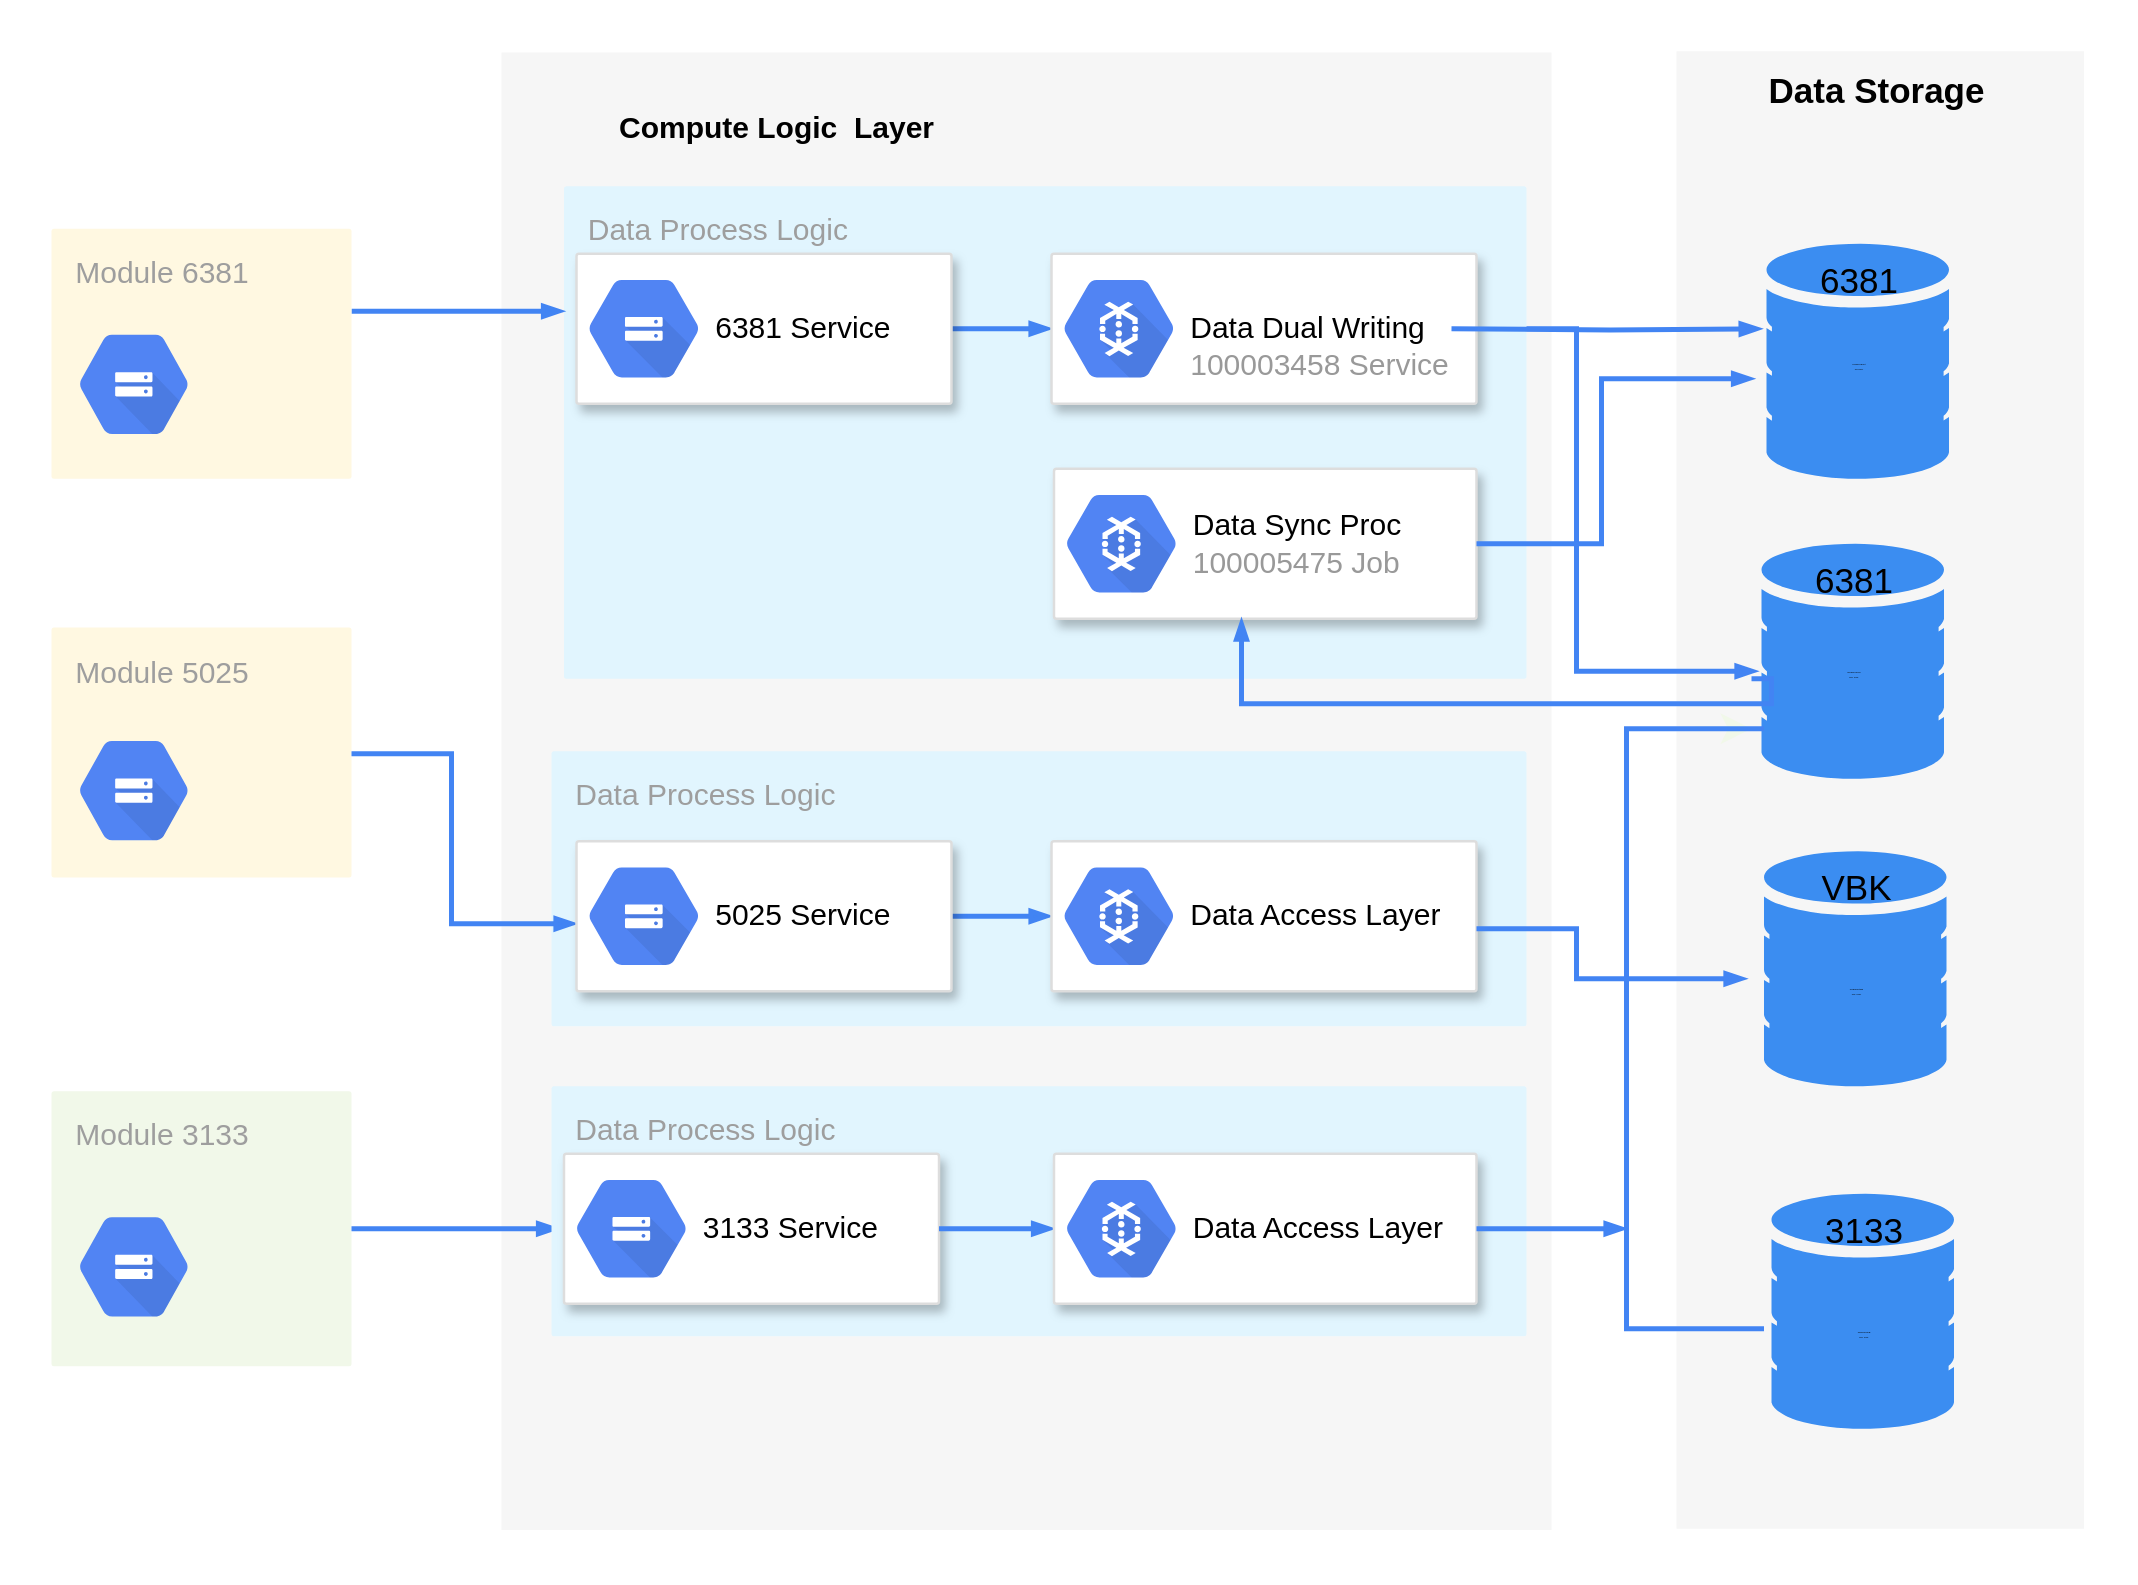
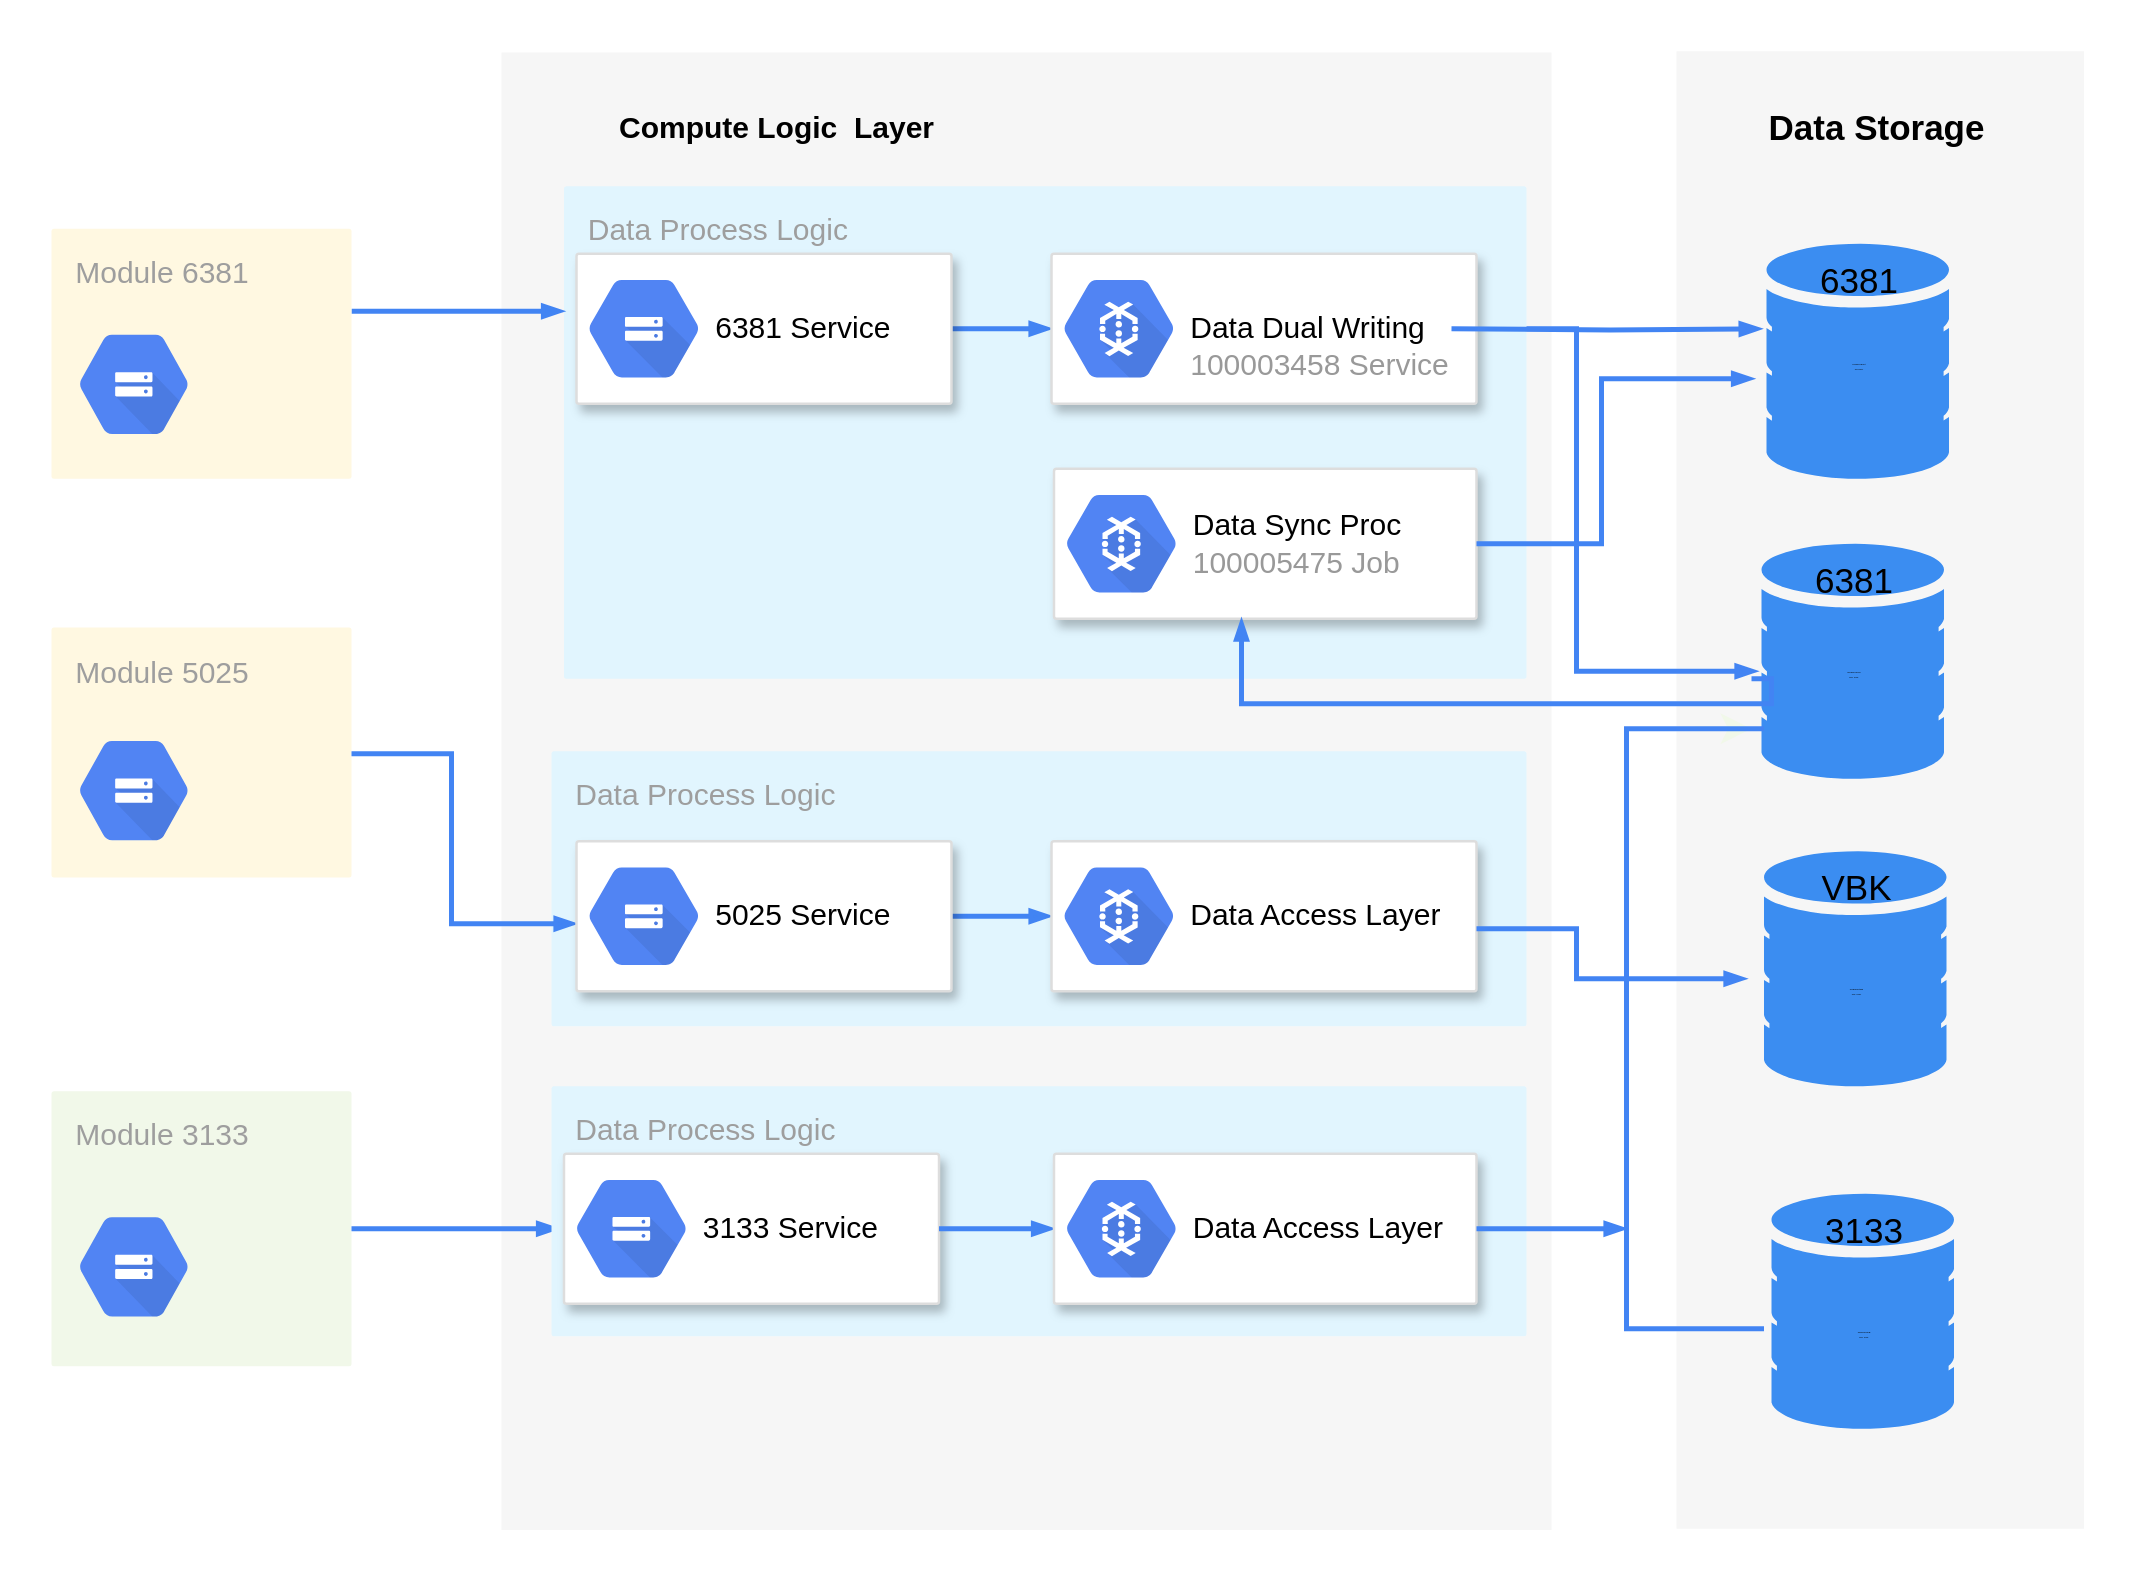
(1876, 91) -> (1876, 129)
